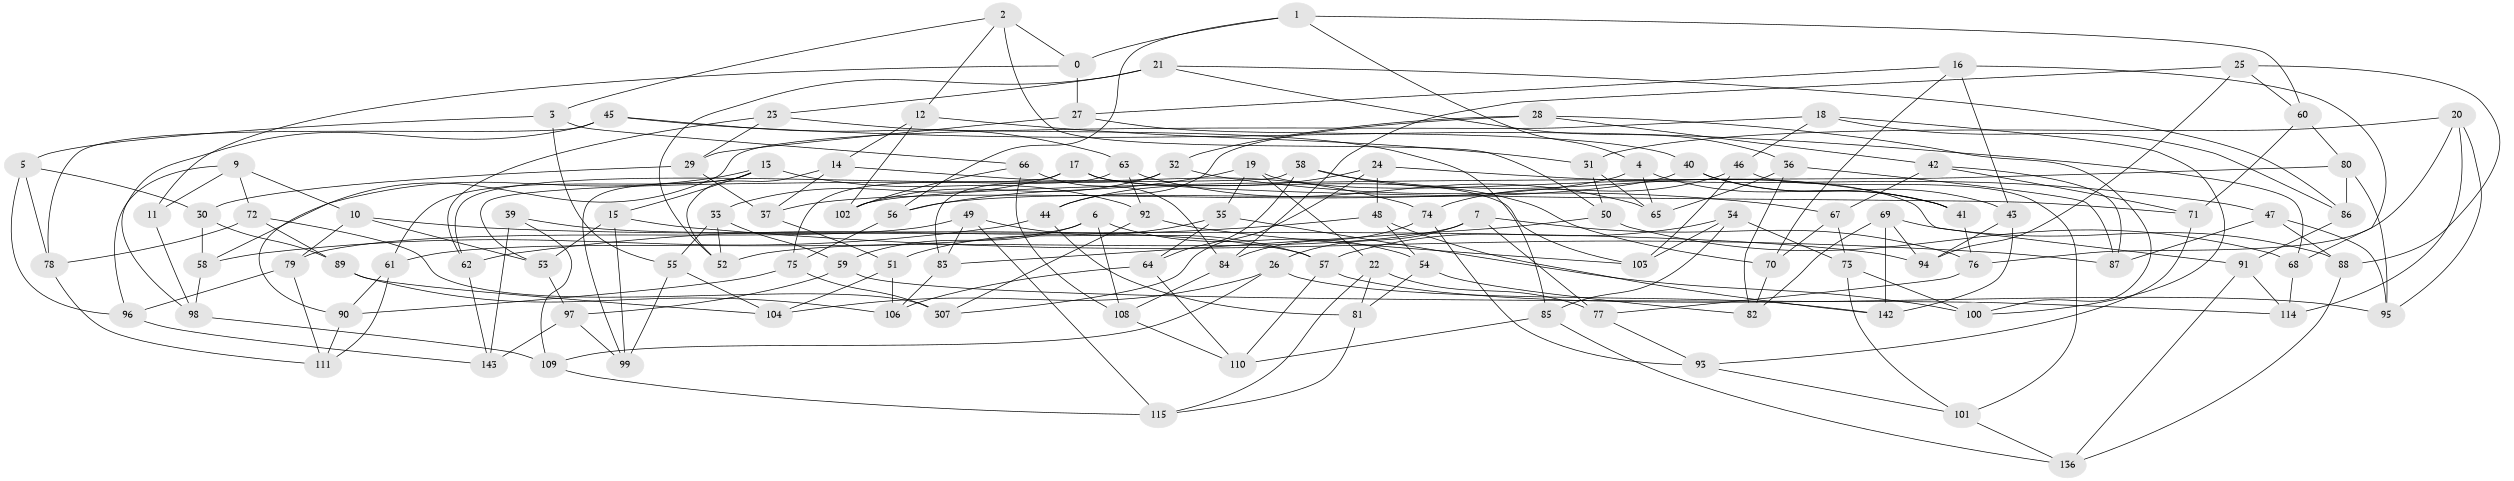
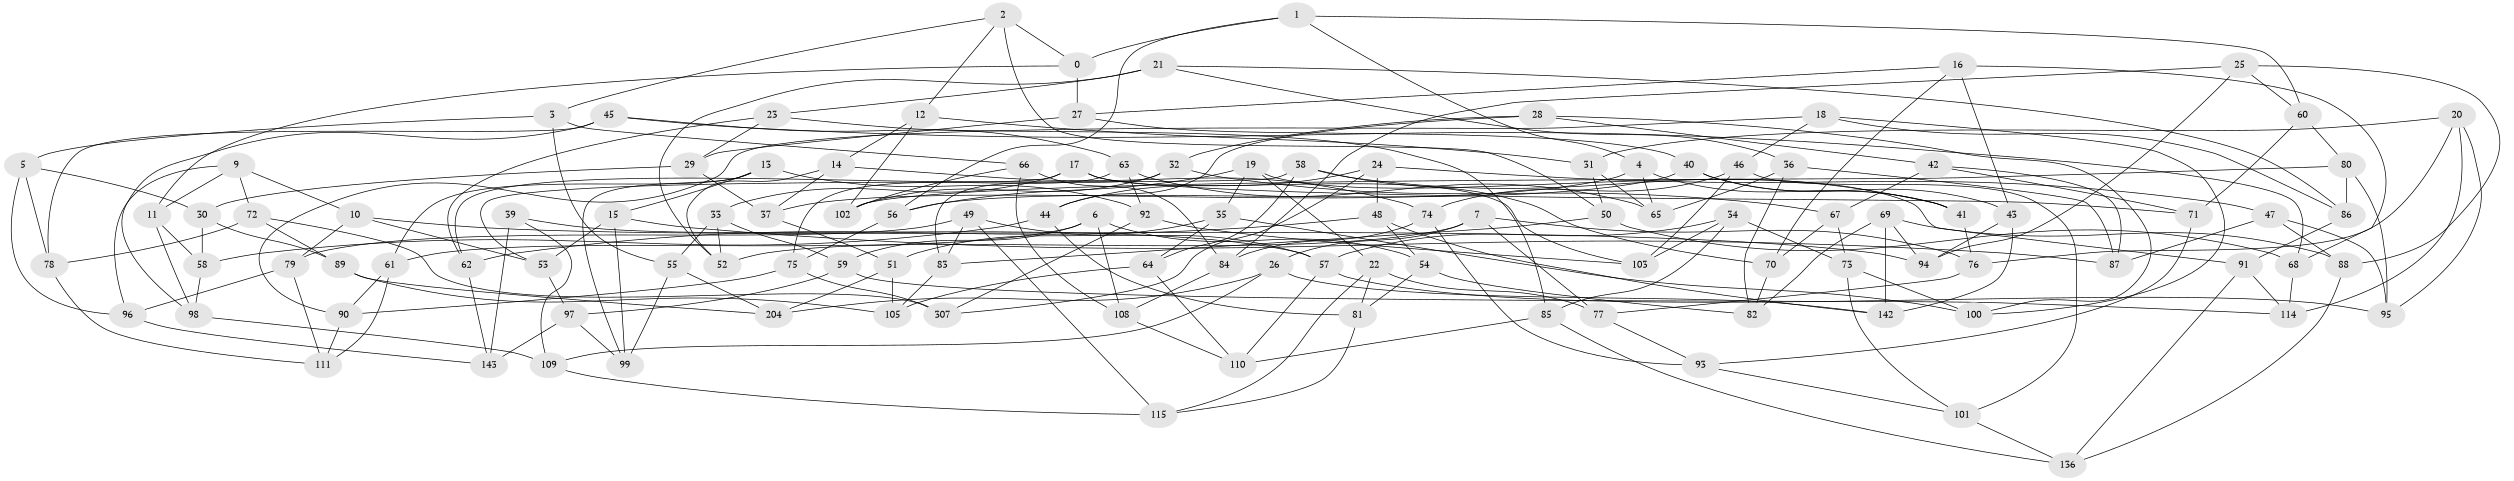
(490, 182) -> (175, 238)
(774, 315) -> (774, 315)
(892, 315) -> (892, 315)
